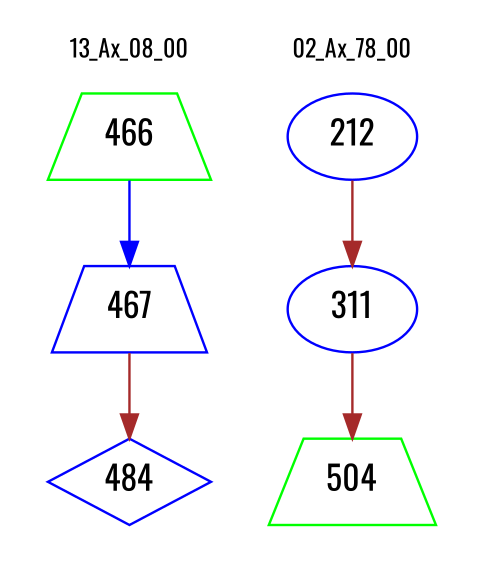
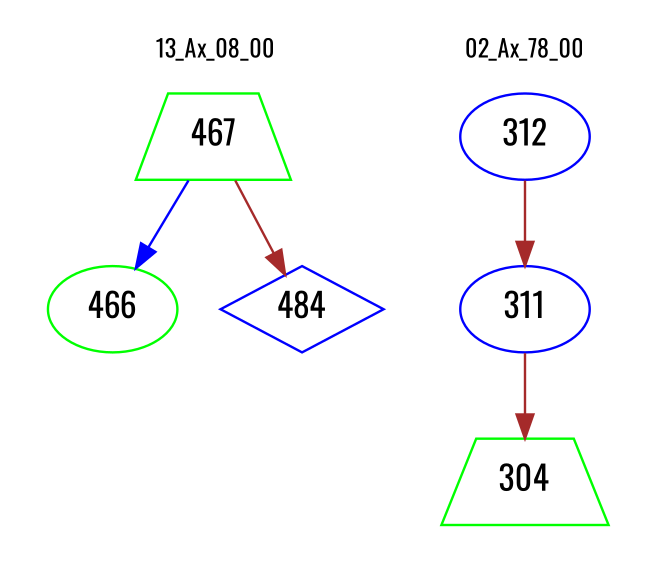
(129, 137) -> (113, 309)
(352, 137) -> (525, 137)
(129, 211) -> (168, 214)
(129, 309) -> (213, 137)
(352, 482) -> (525, 482)
